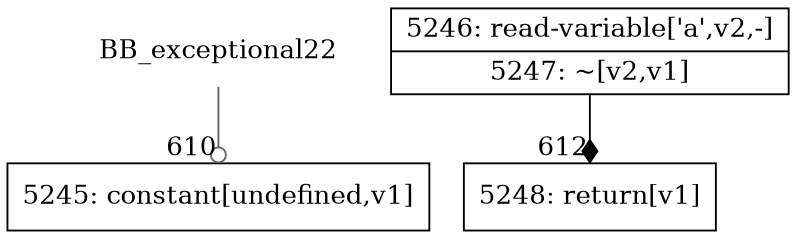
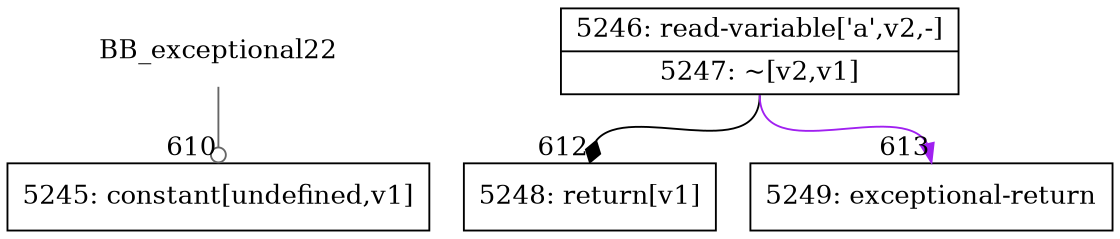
none -> (931, 197)
